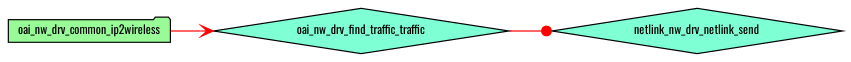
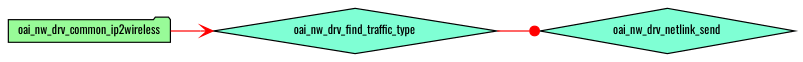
(361, 31) -> (355, 31)
(697, 31) -> (667, 31)
